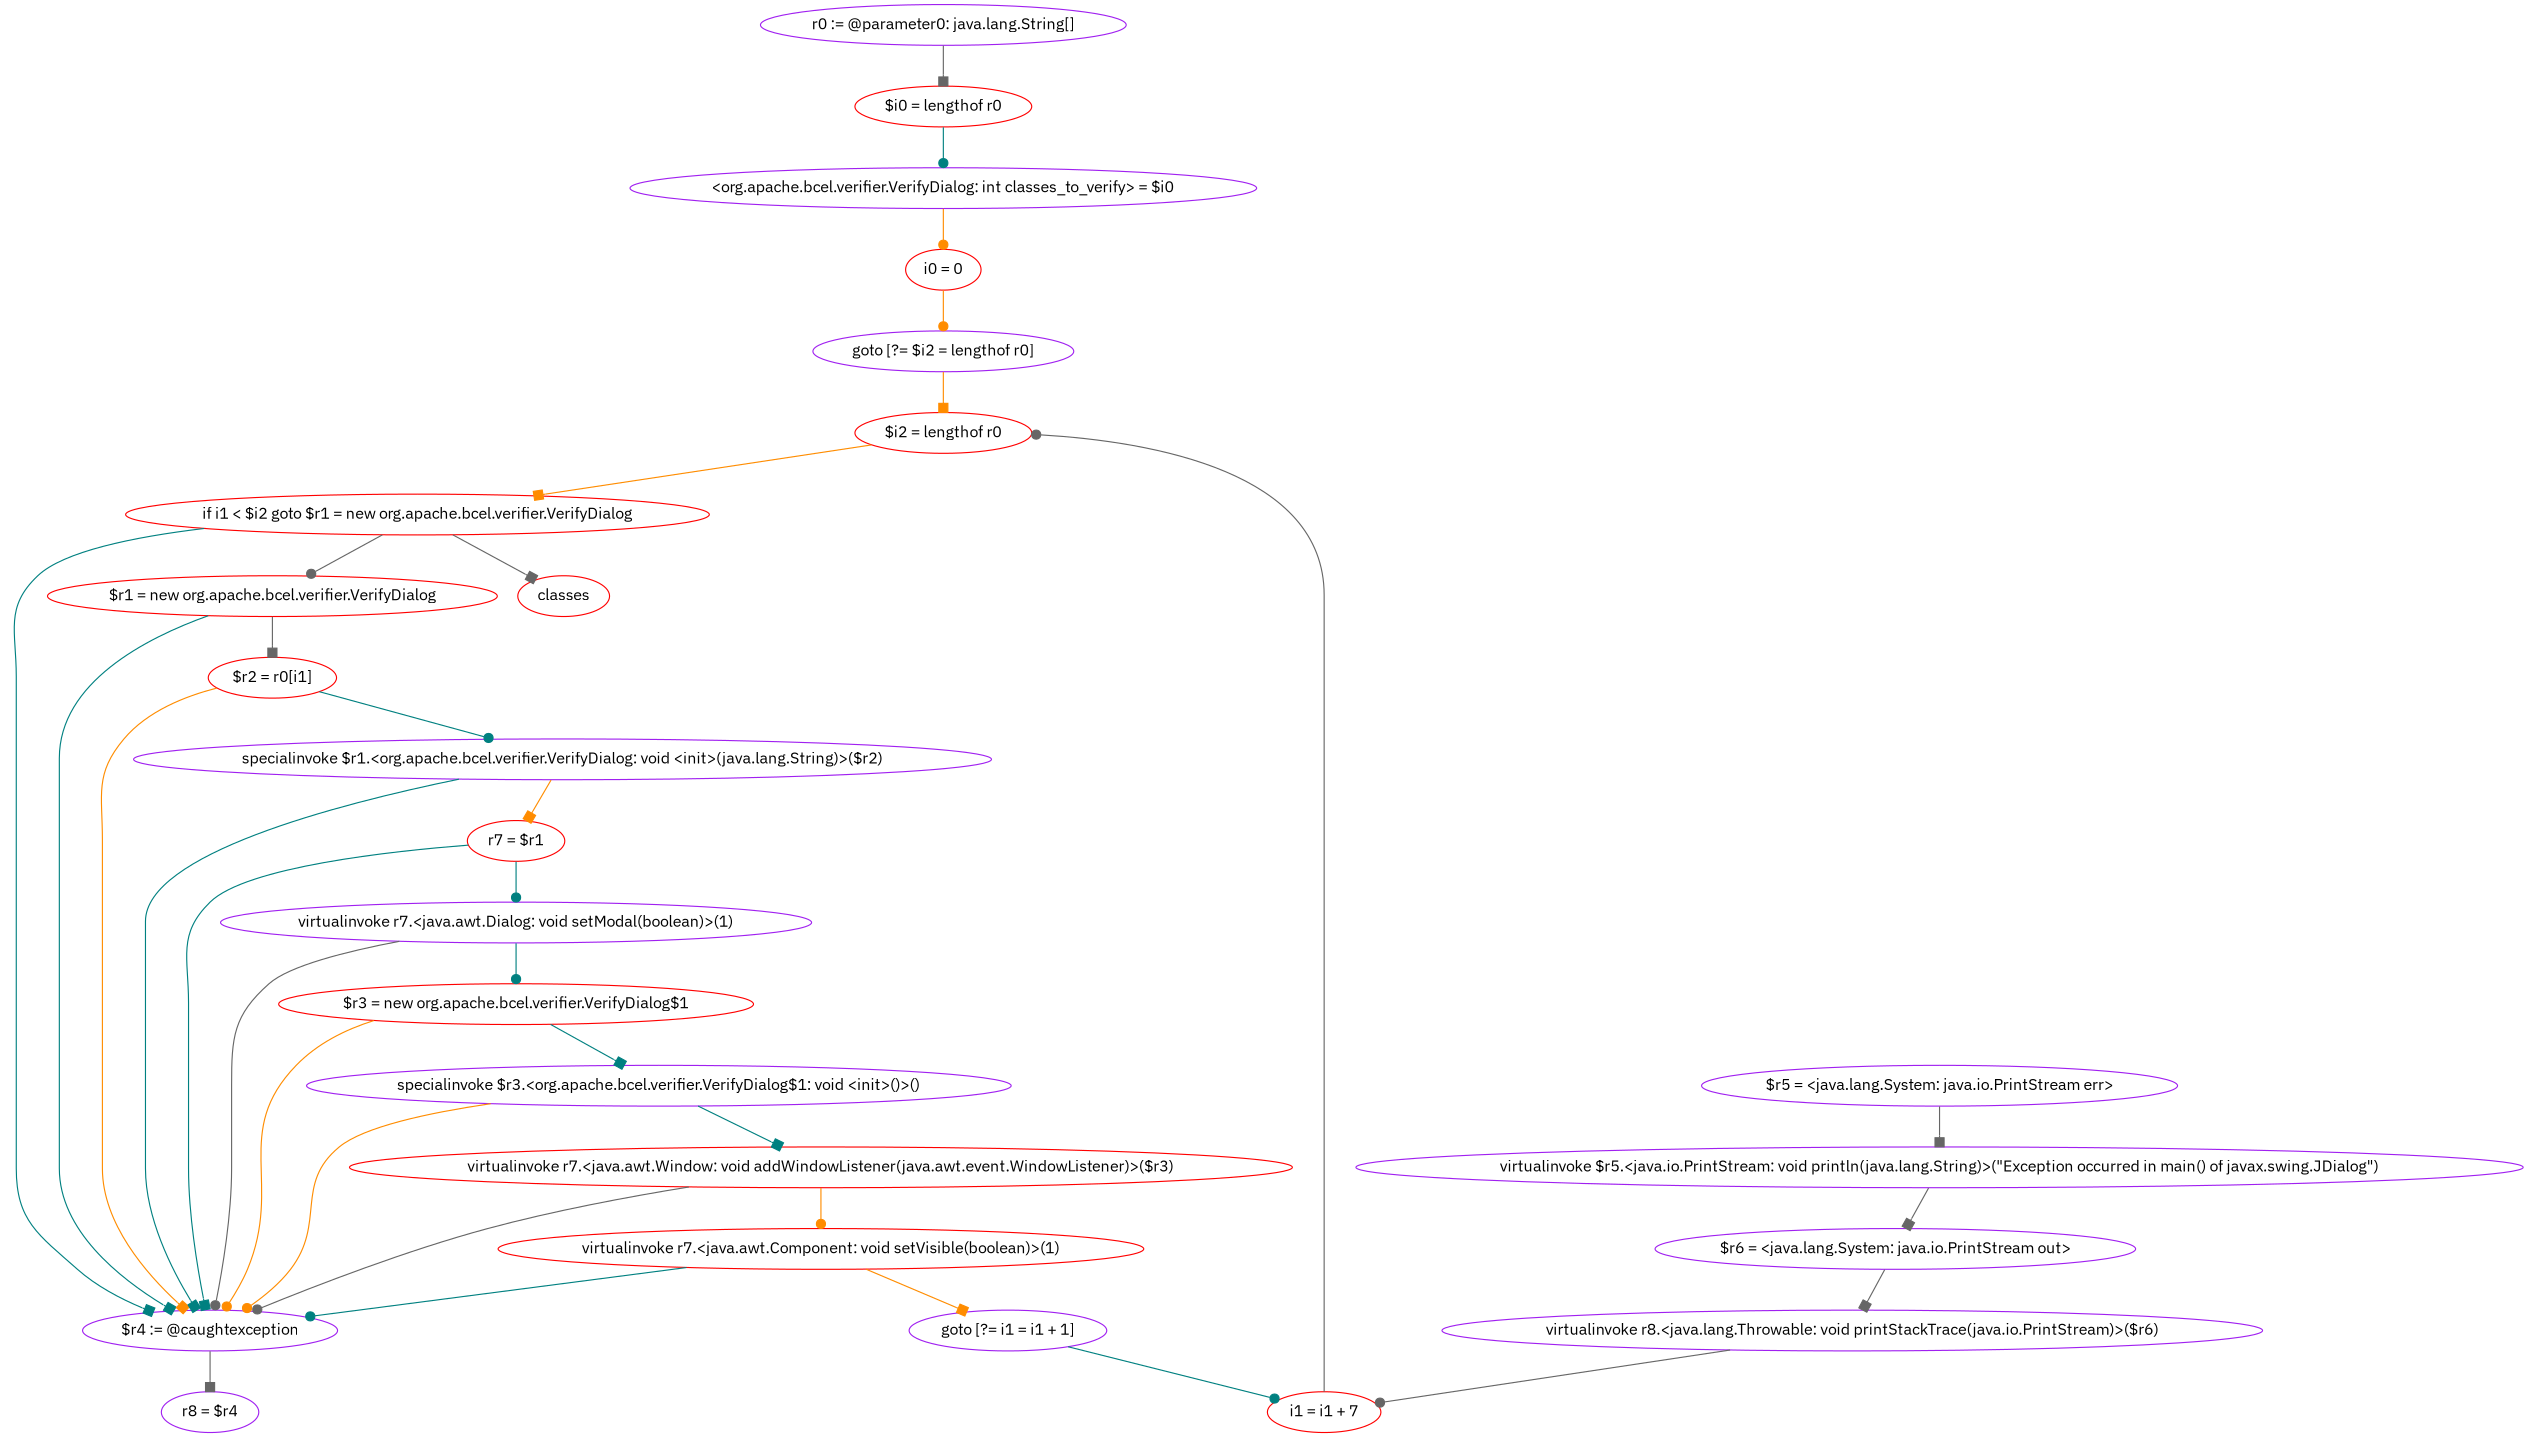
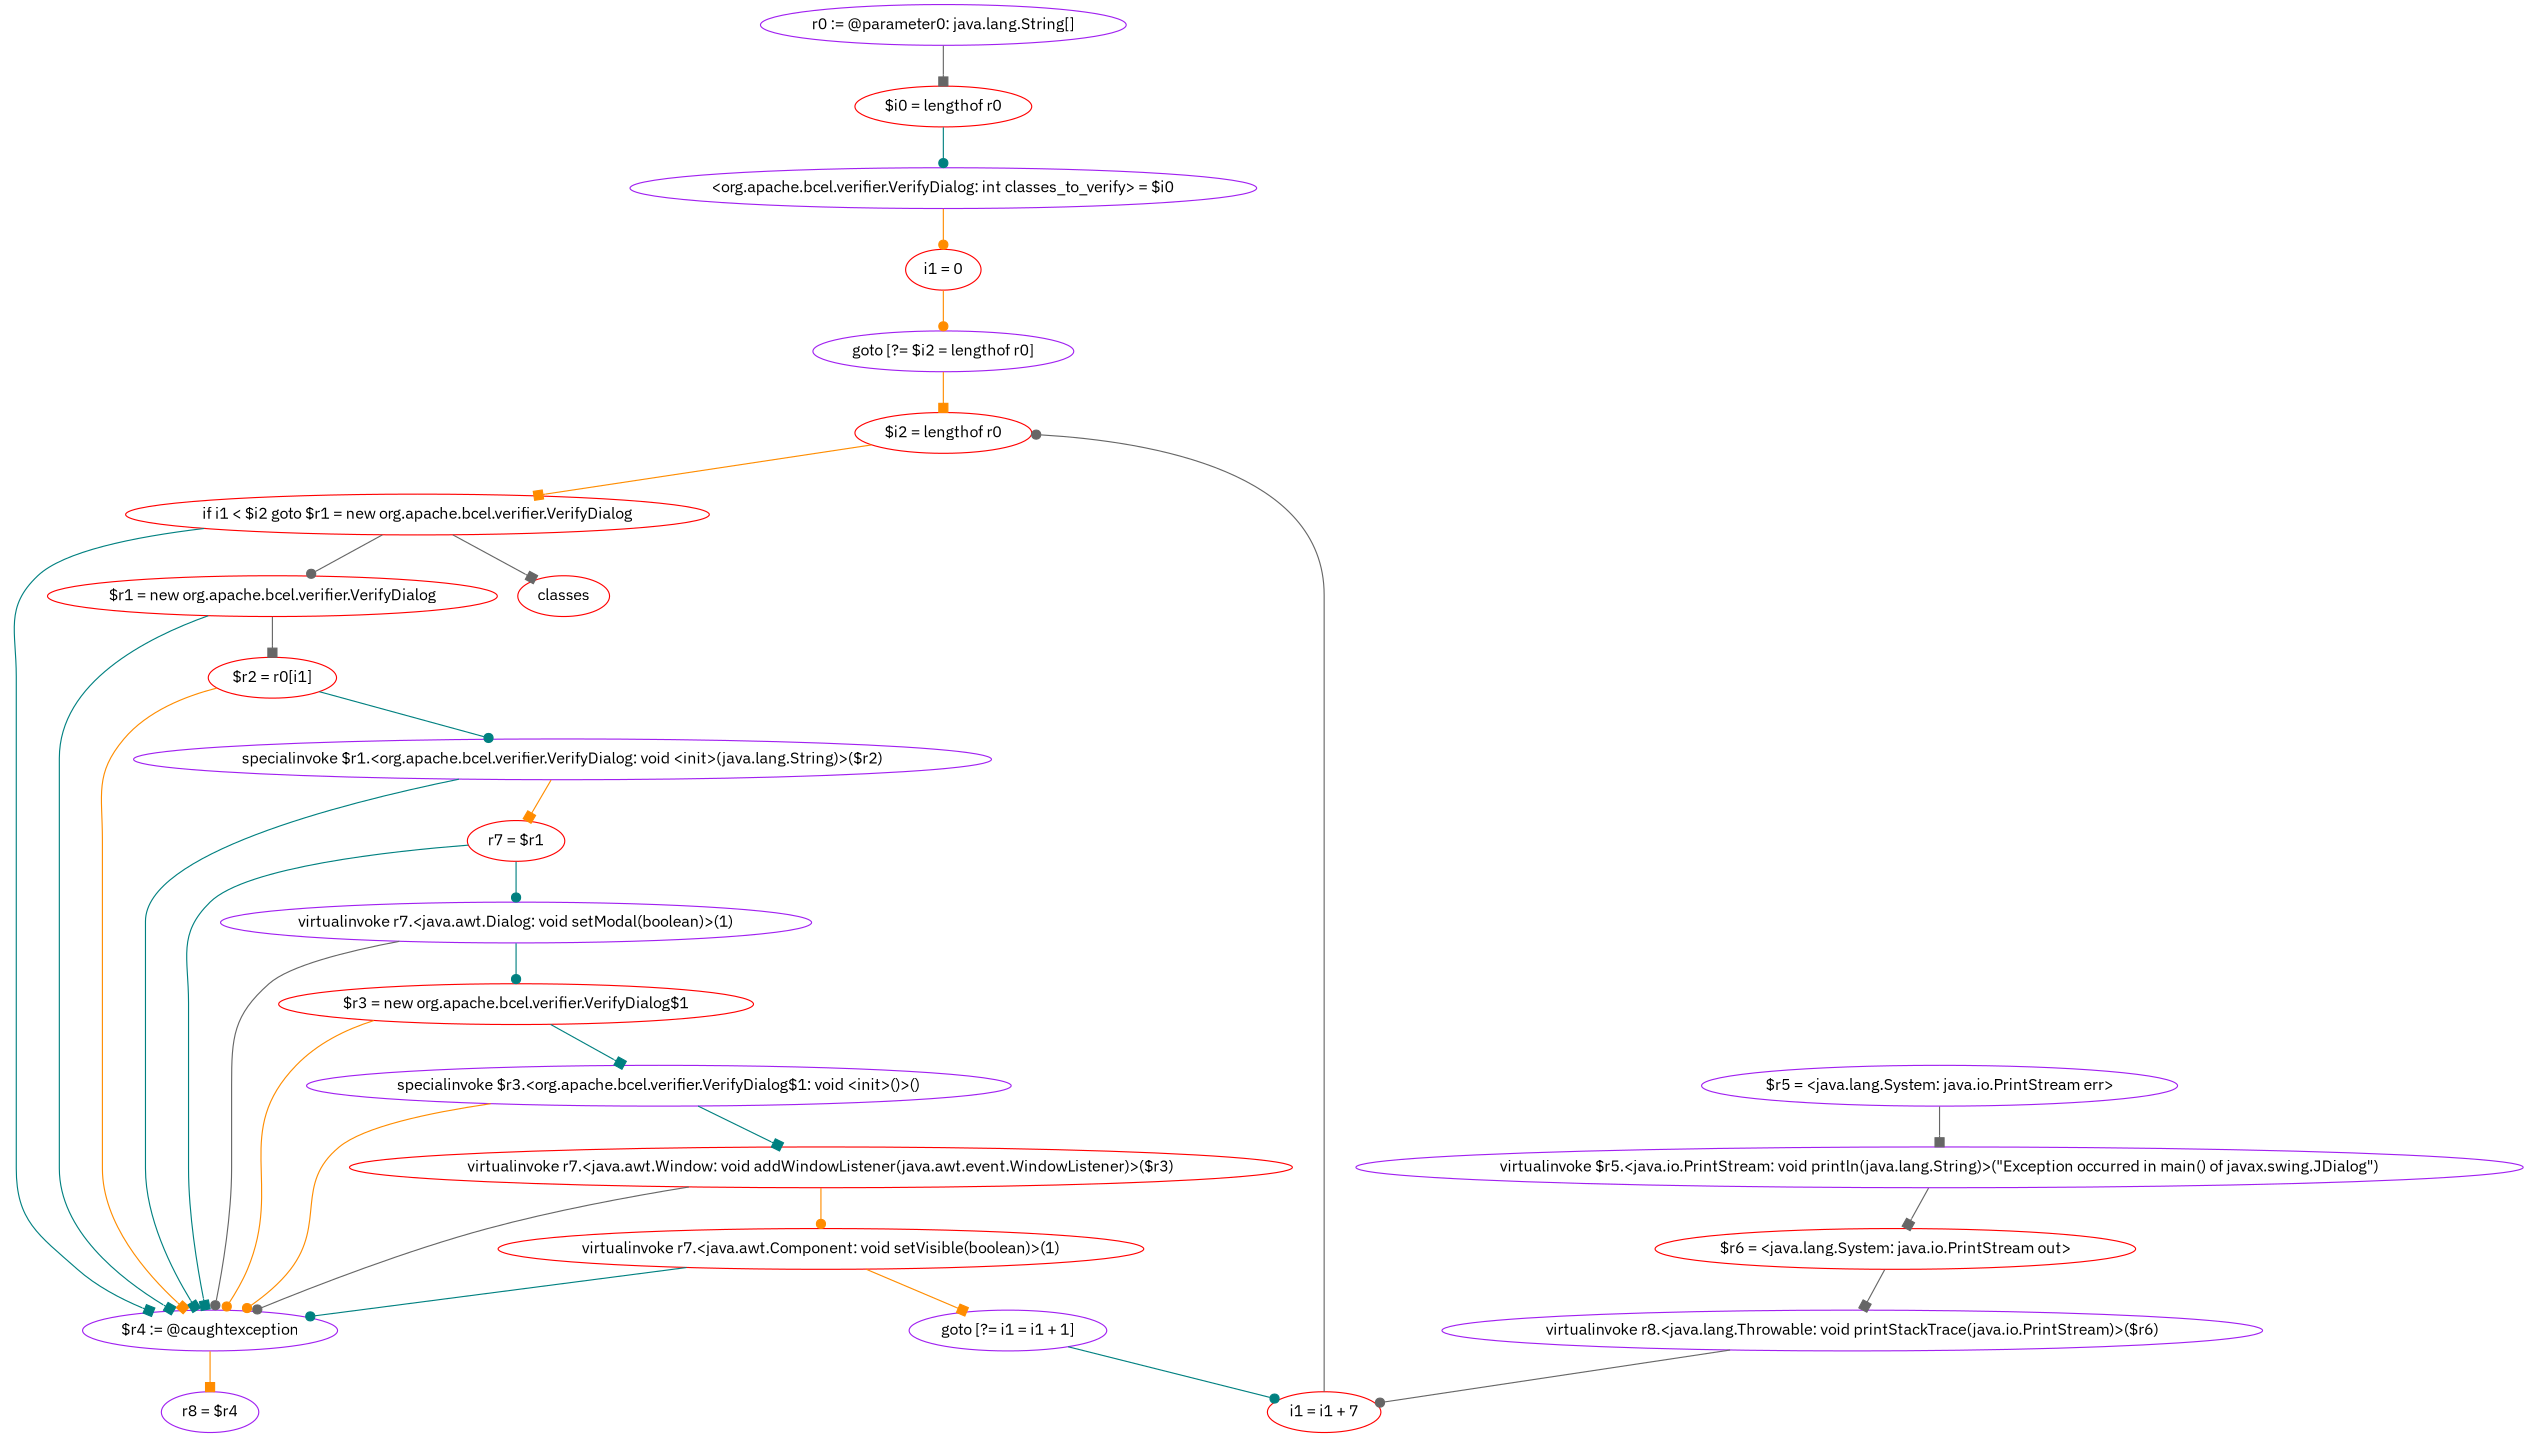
(943, 270) -> (943, 270)
(1895, 1249) -> (1895, 1249)
(210, 1366) -> (210, 1366)
